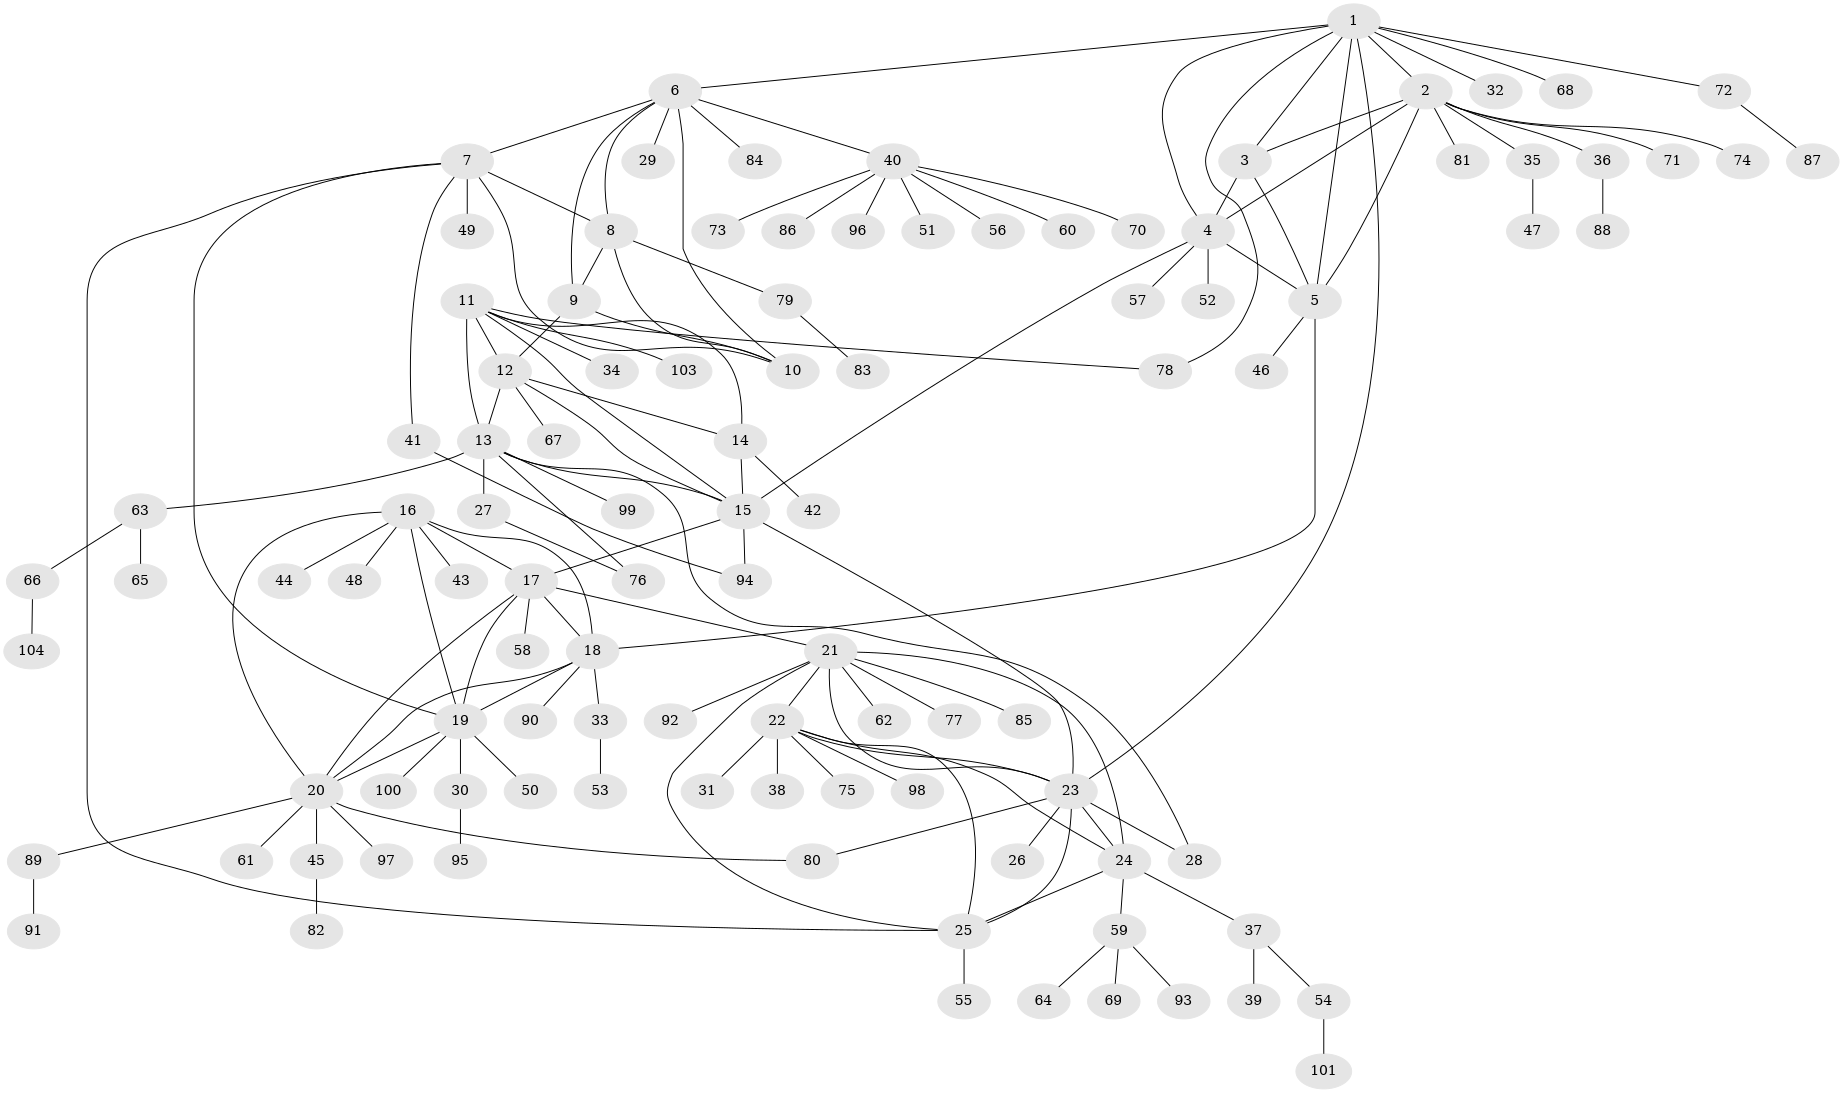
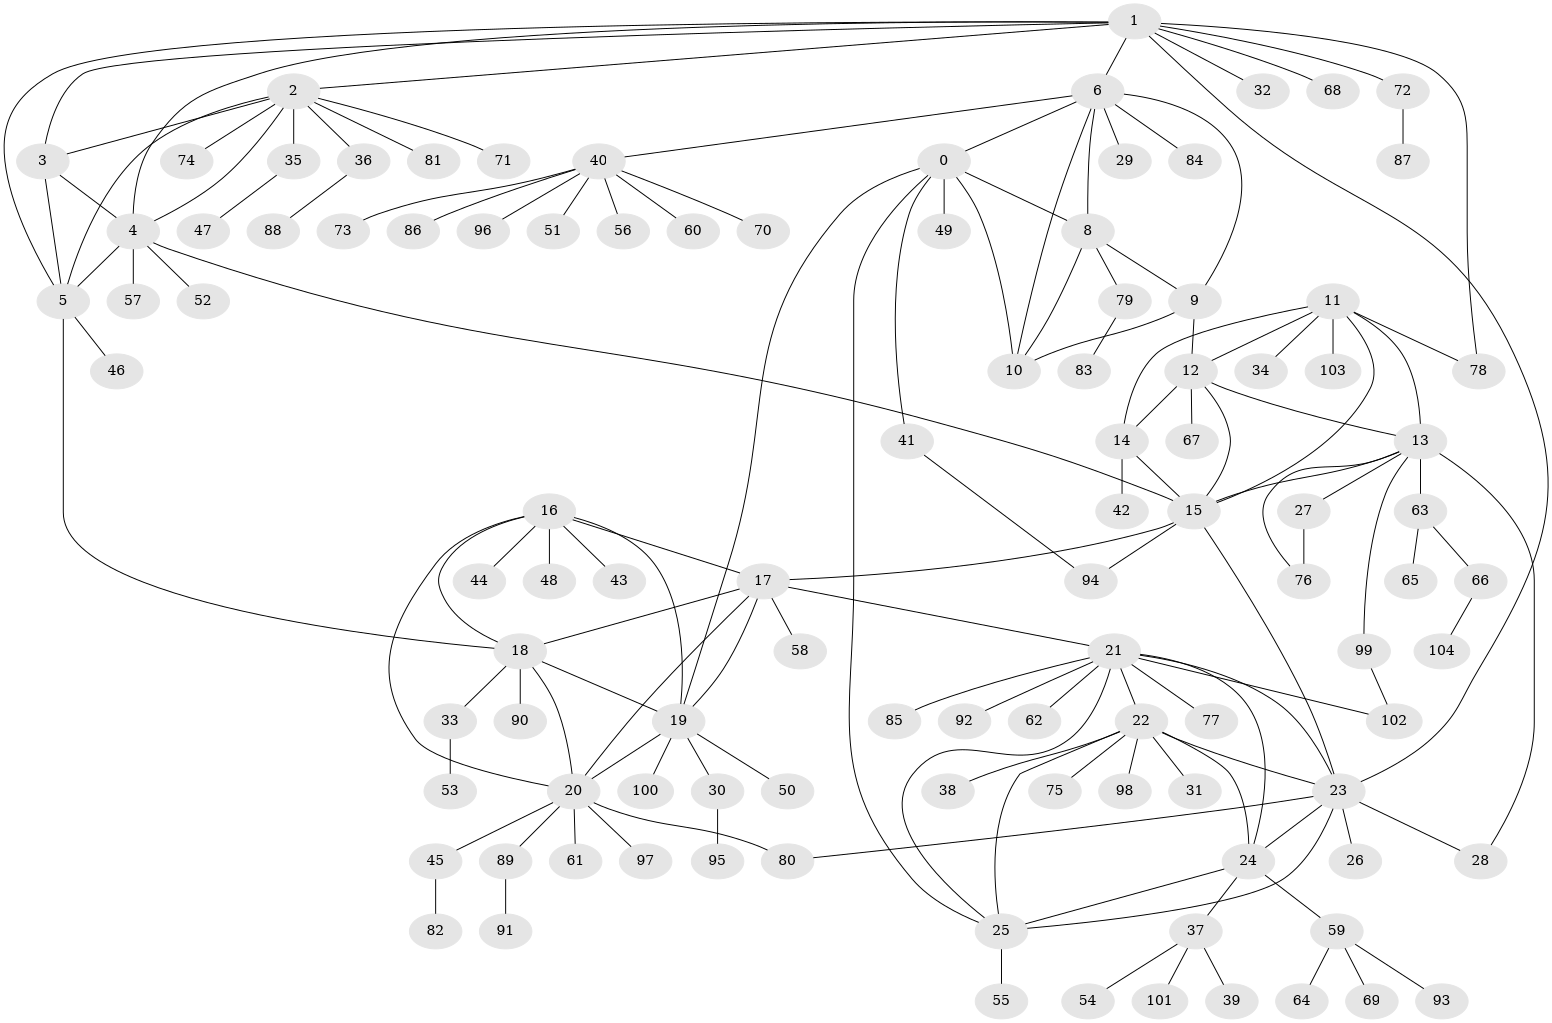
(467, 161) -> (944, 161)
none -> (1394, 721)
(1324, 1036) -> (1178, 966)
